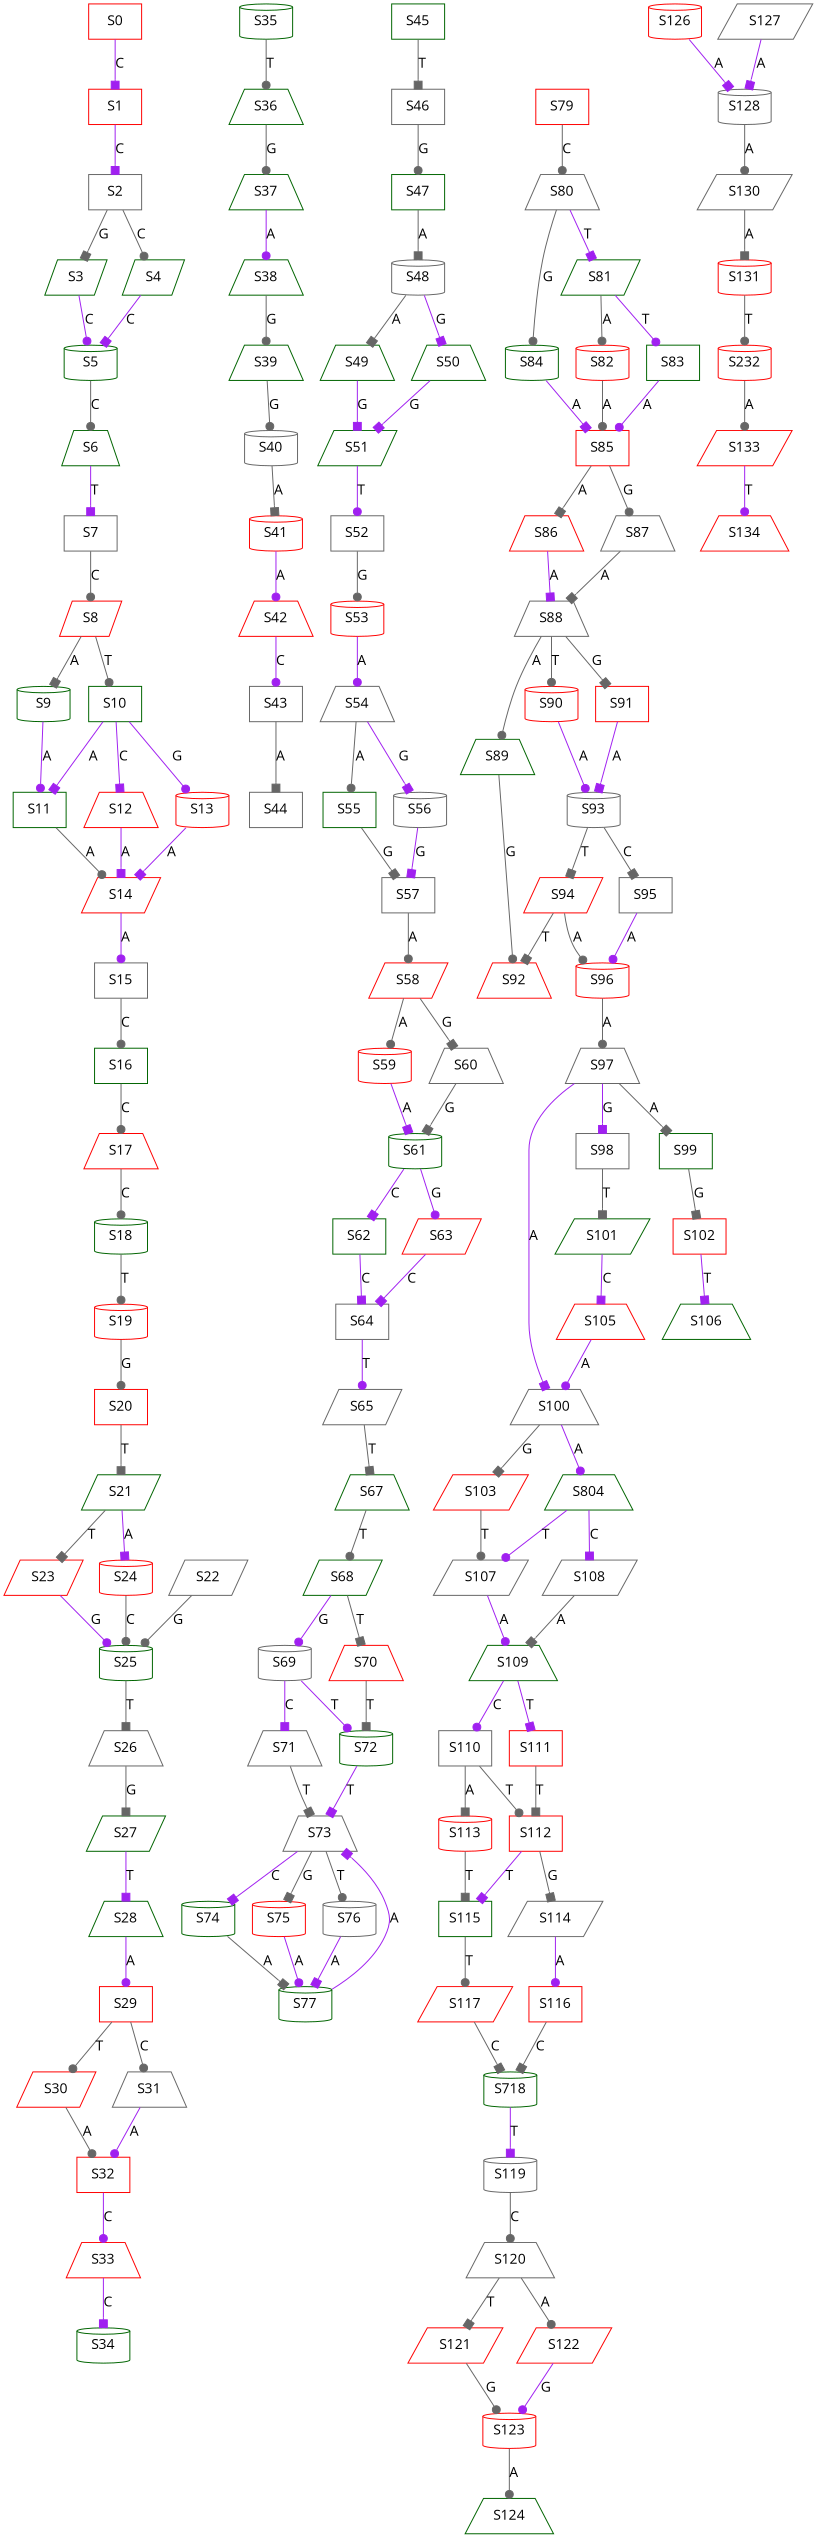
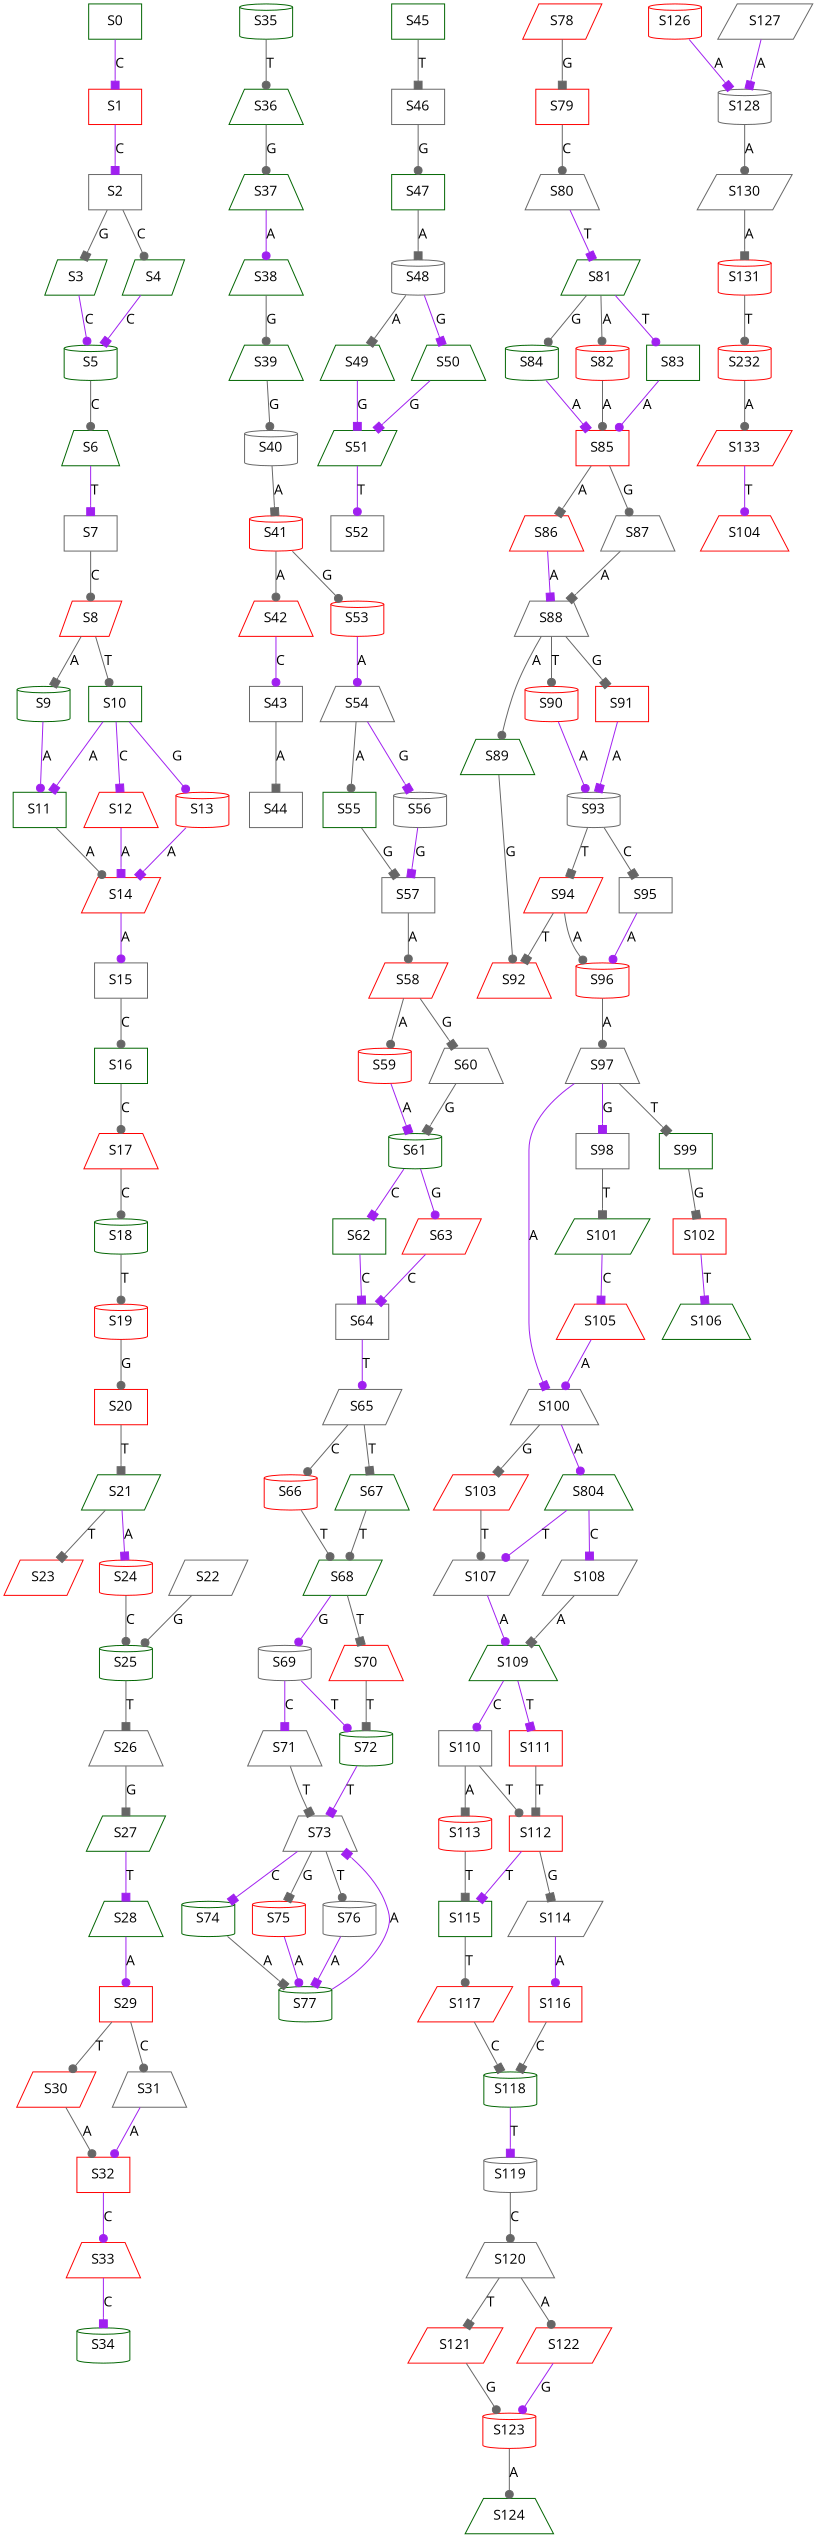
(115, 22) -> (115, 22)
none -> (562, 22)
(540, 273) -> (569, 317)
(745, 533) -> (745, 533)
(276, 572) -> (276, 572)
(357, 572) -> (314, 573)
(654, 1109) -> (654, 1109)
none -> (291, 1492)
(82, 1618) -> none
(510, 2090) -> (510, 2090)
